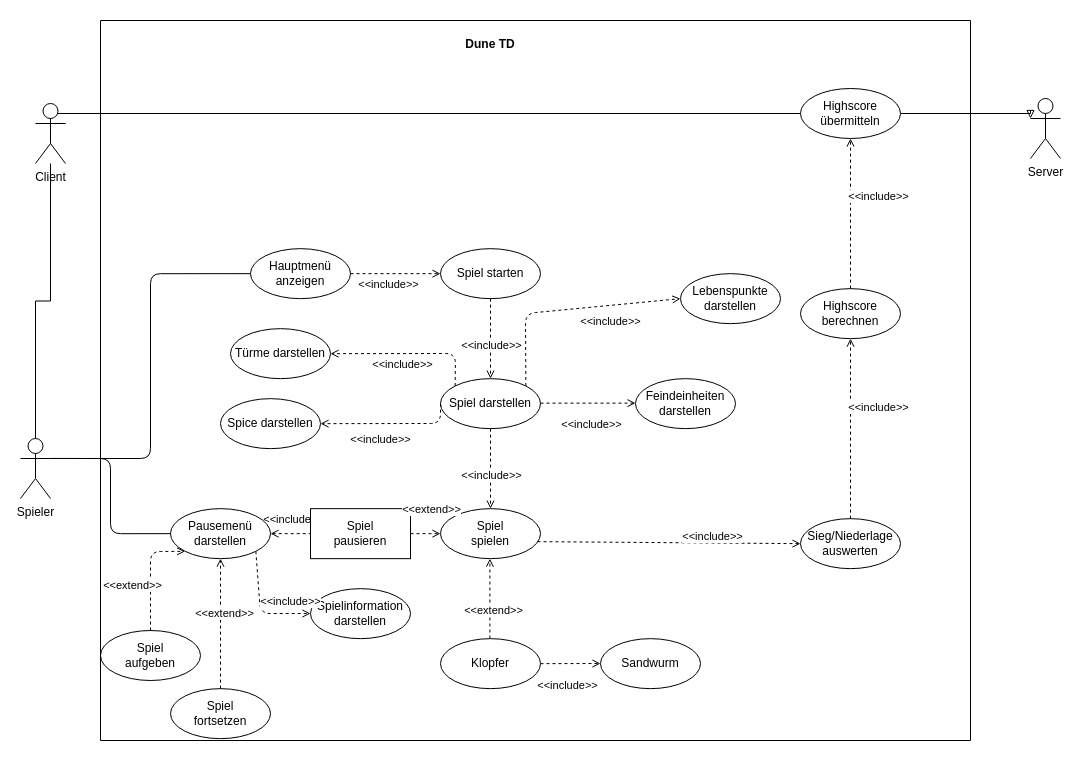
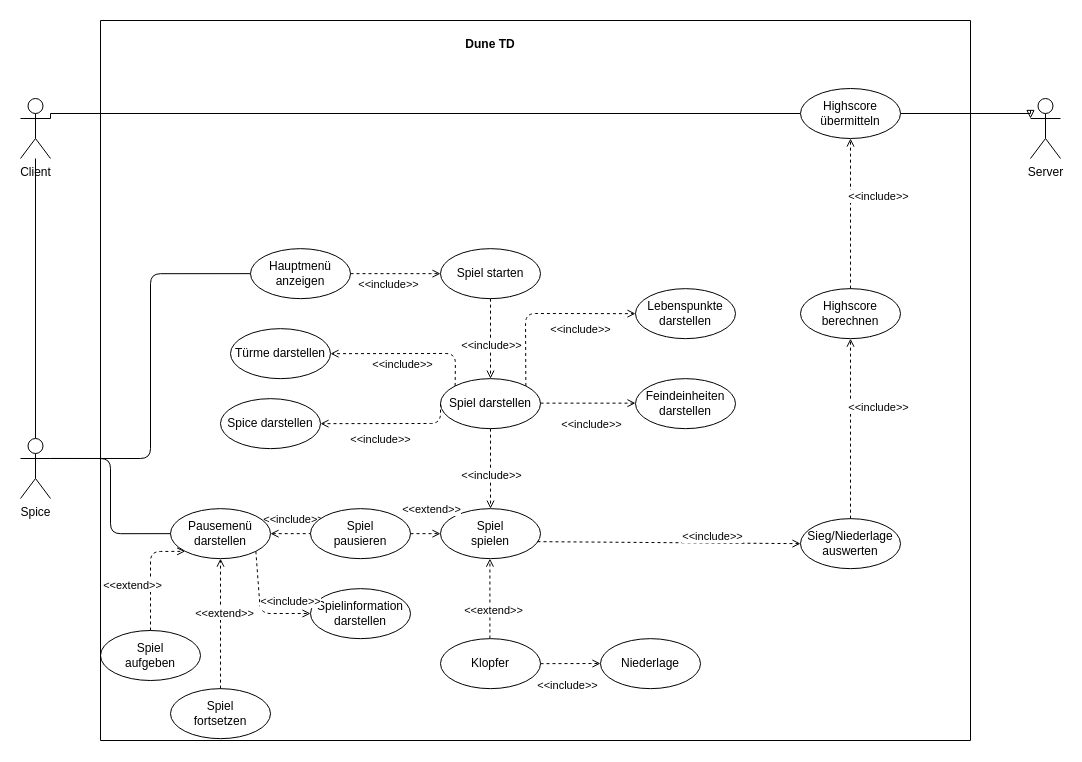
(51, 134) -> (36, 129)
(731, 299) -> (686, 314)
(36, 513) -> (36, 513)
(361, 534) -> (361, 534)
(651, 664) -> (651, 664)
